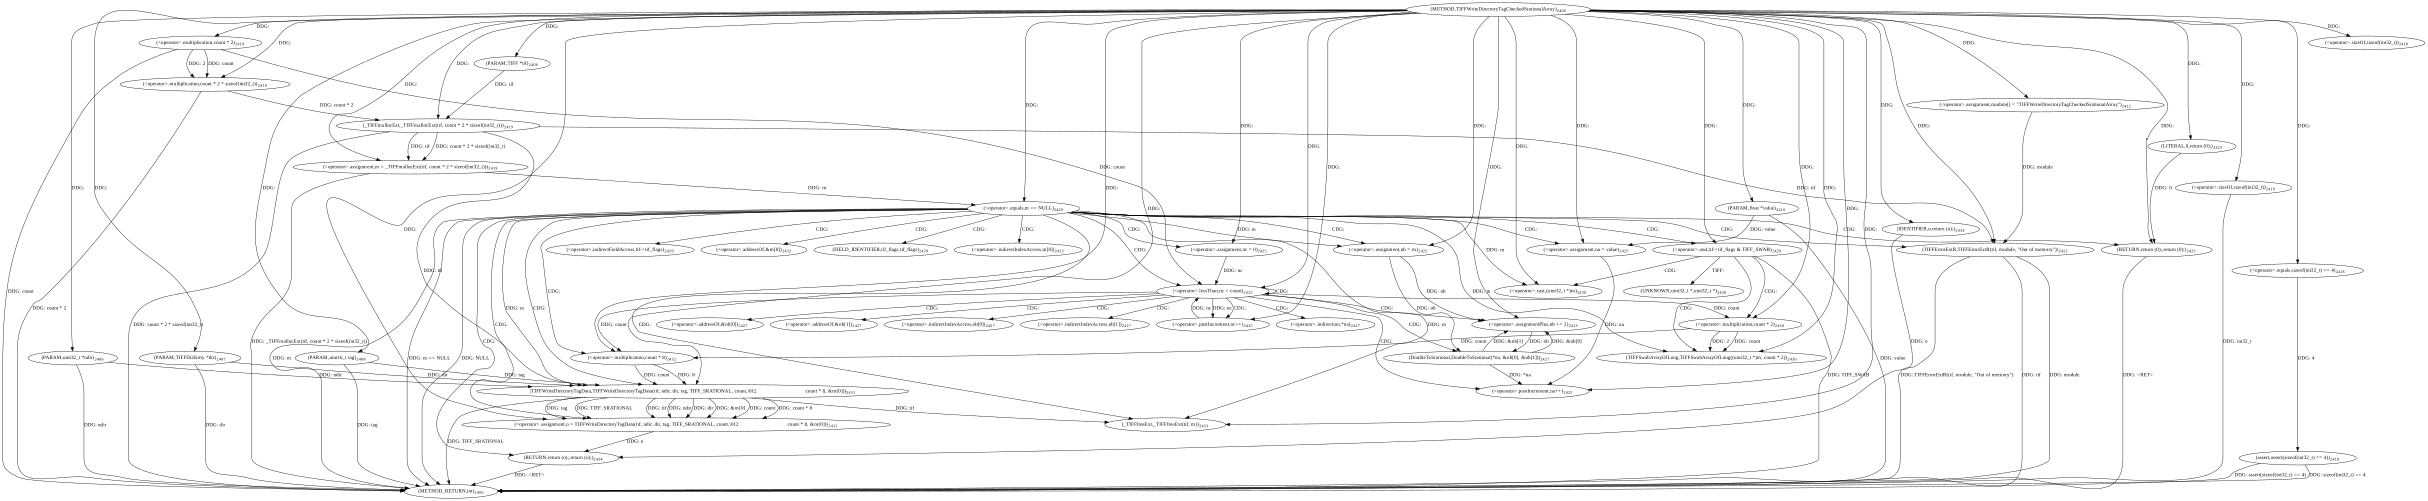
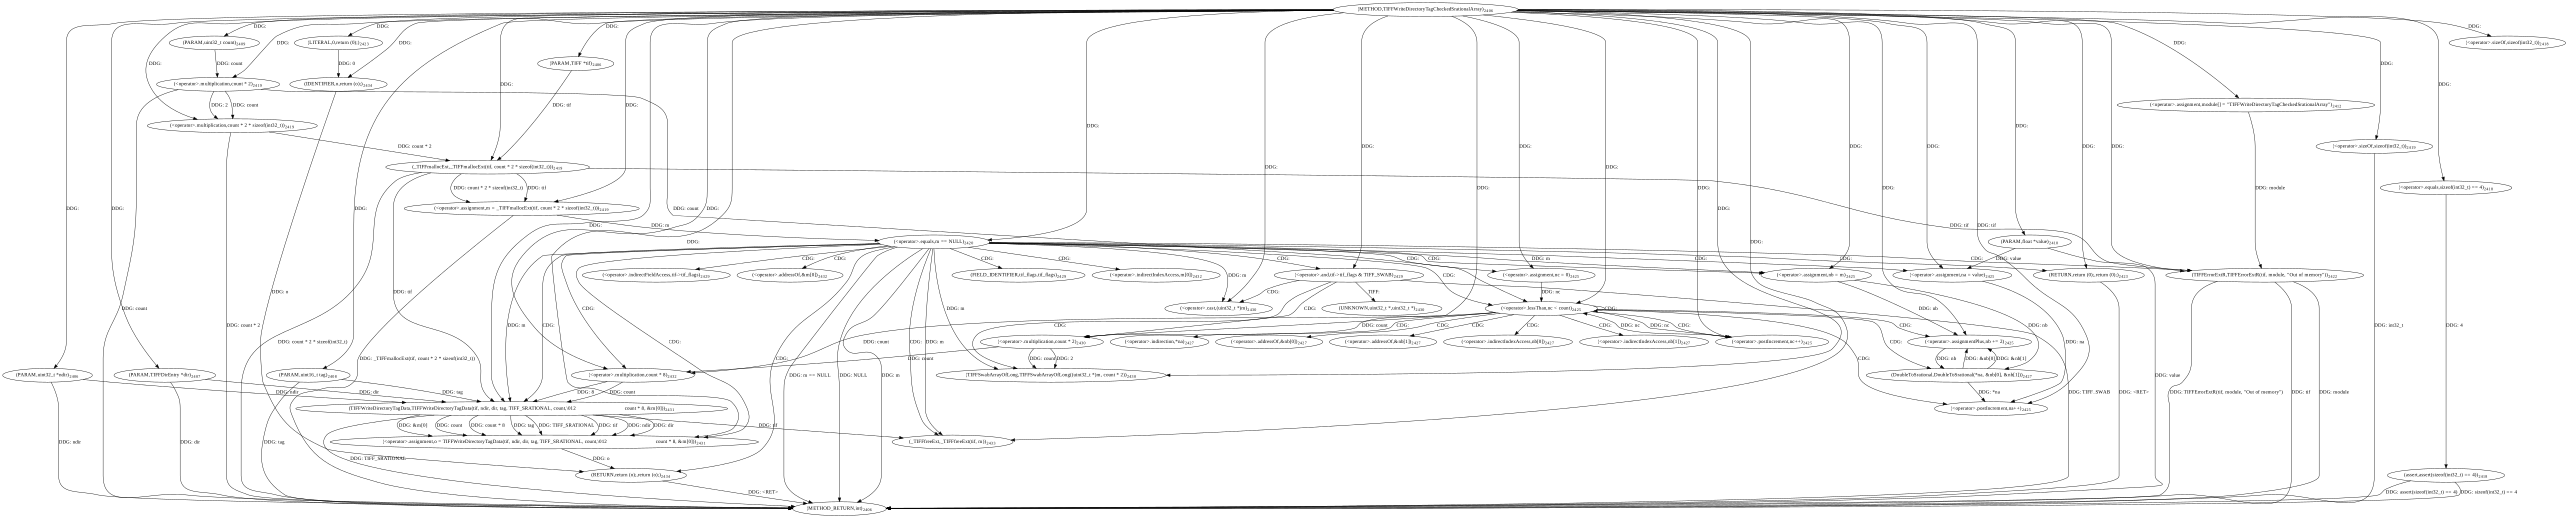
none -> (214, 43)
(2152, 191) -> (338, 62)
(1854, 209) -> (1987, 225)
